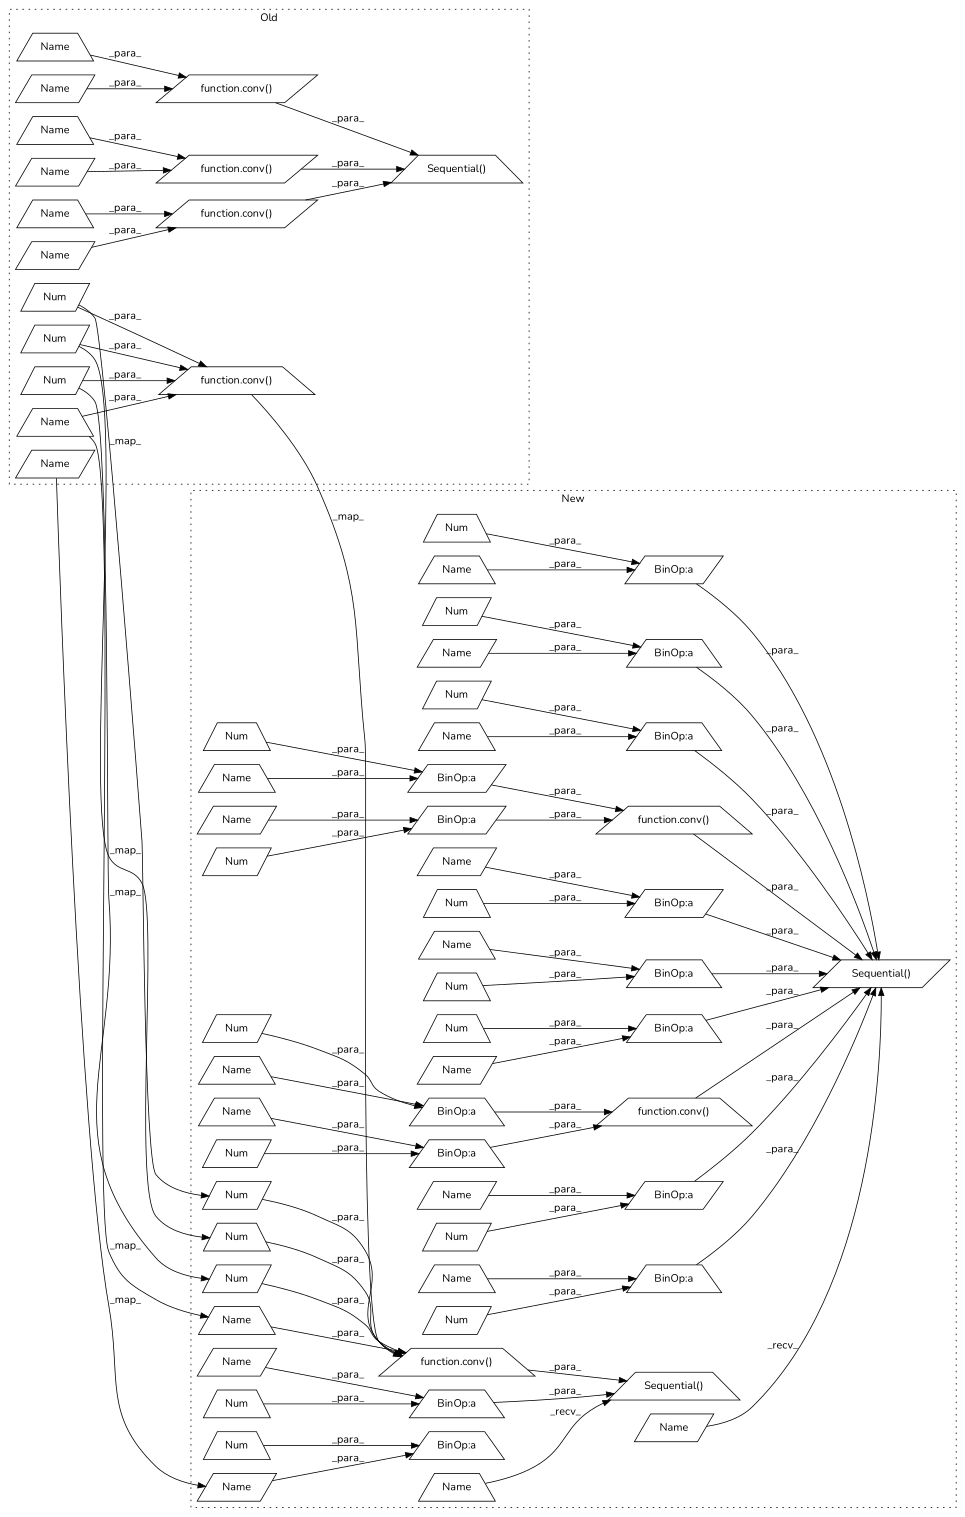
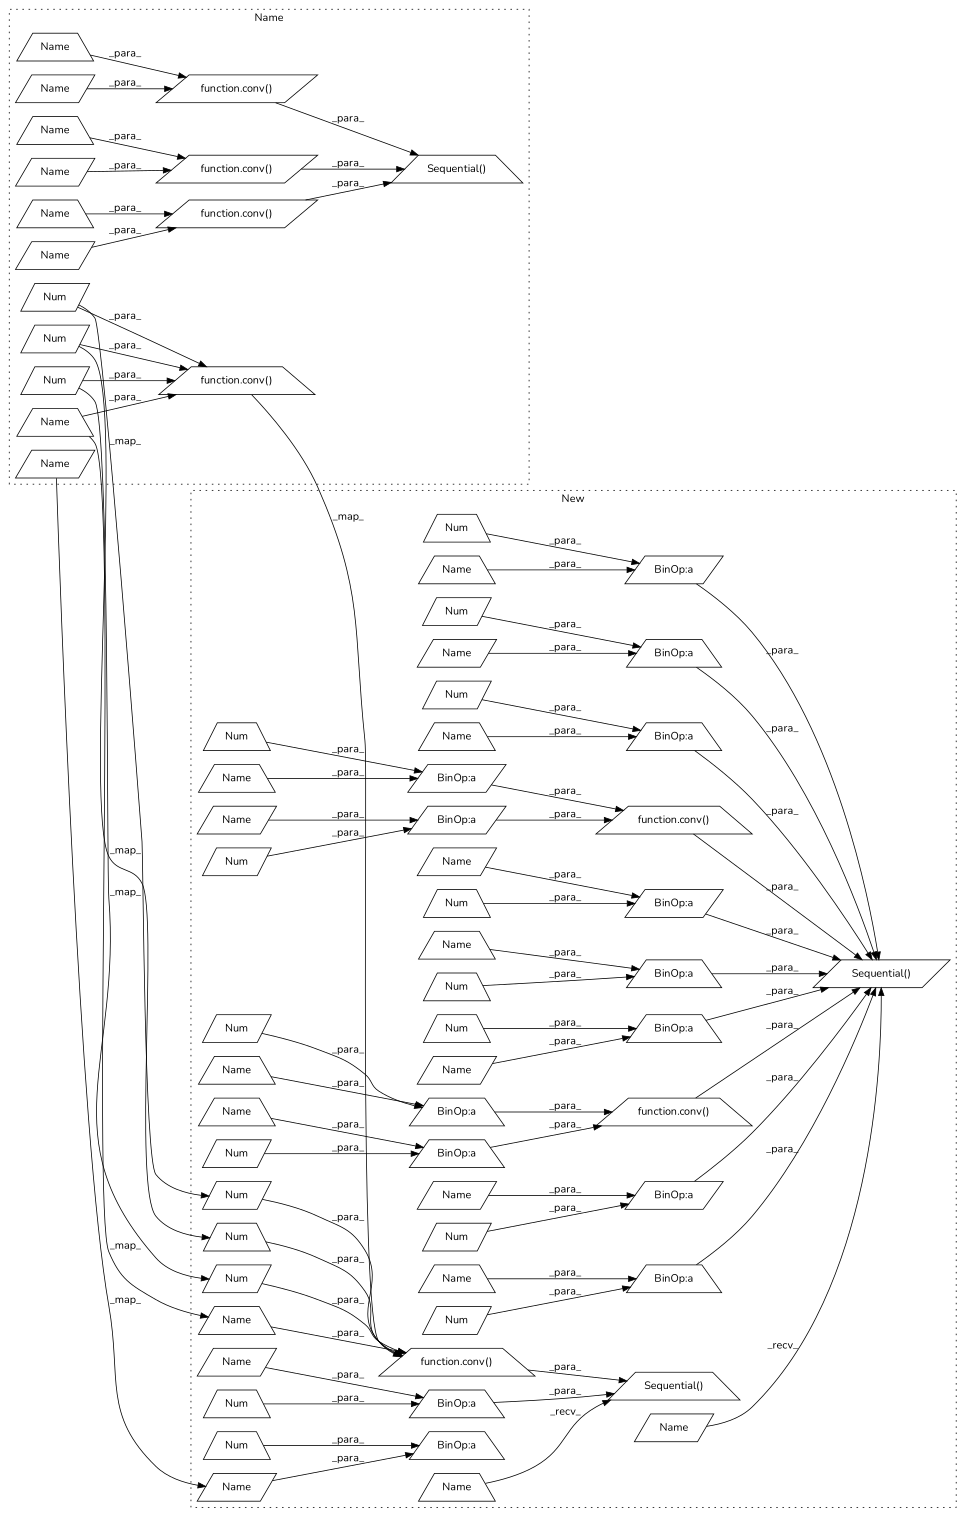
(269, 18) -> (269, 18)
